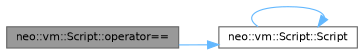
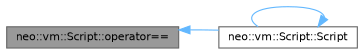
(193, 45) -> (204, 30)
